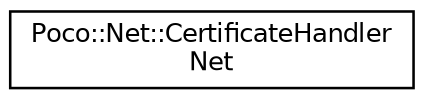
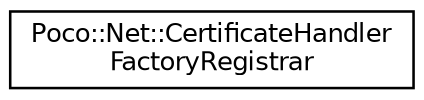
(212, 50) -> (212, 50)
